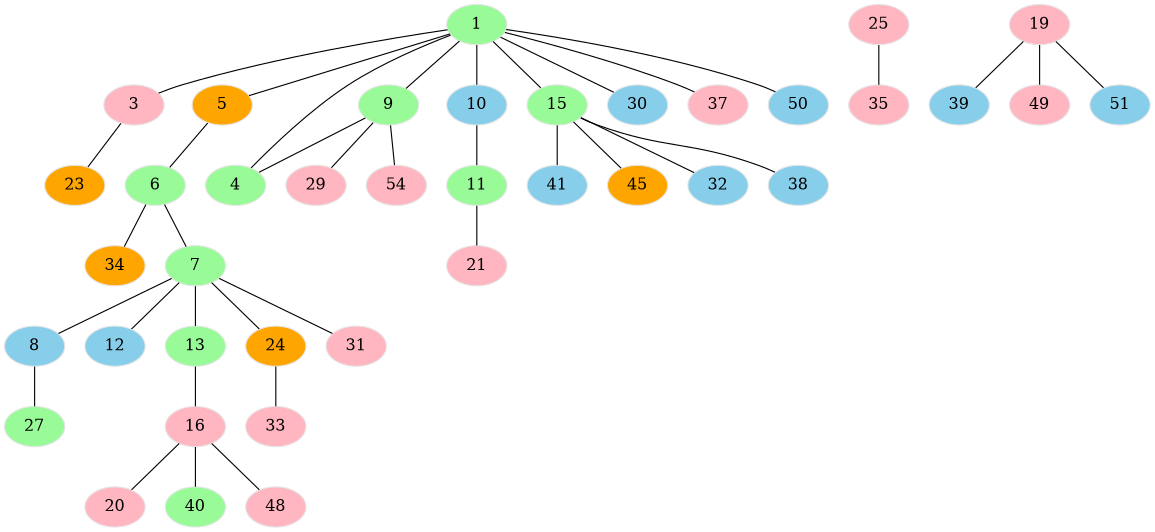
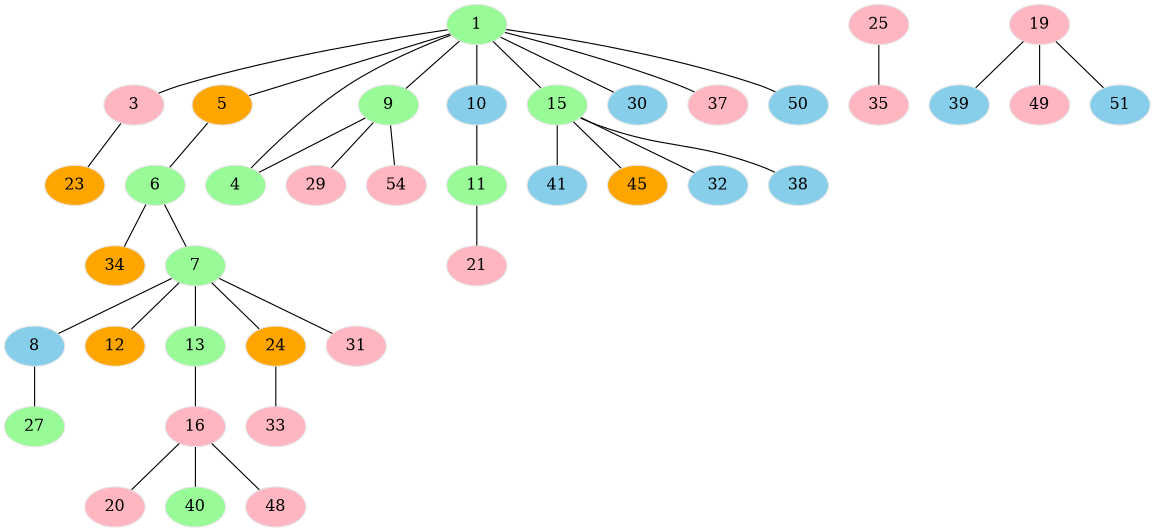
(115, 346) -> (115, 346)
